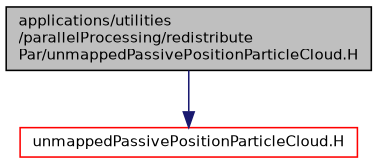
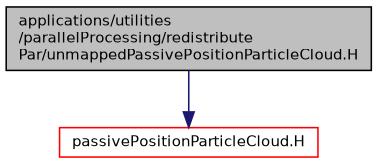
(189, 142) -> (189, 142)
